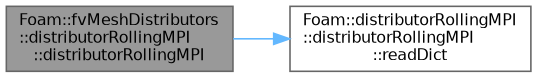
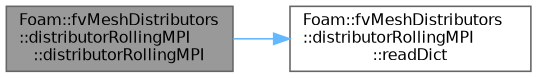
(410, 39) -> (410, 39)
